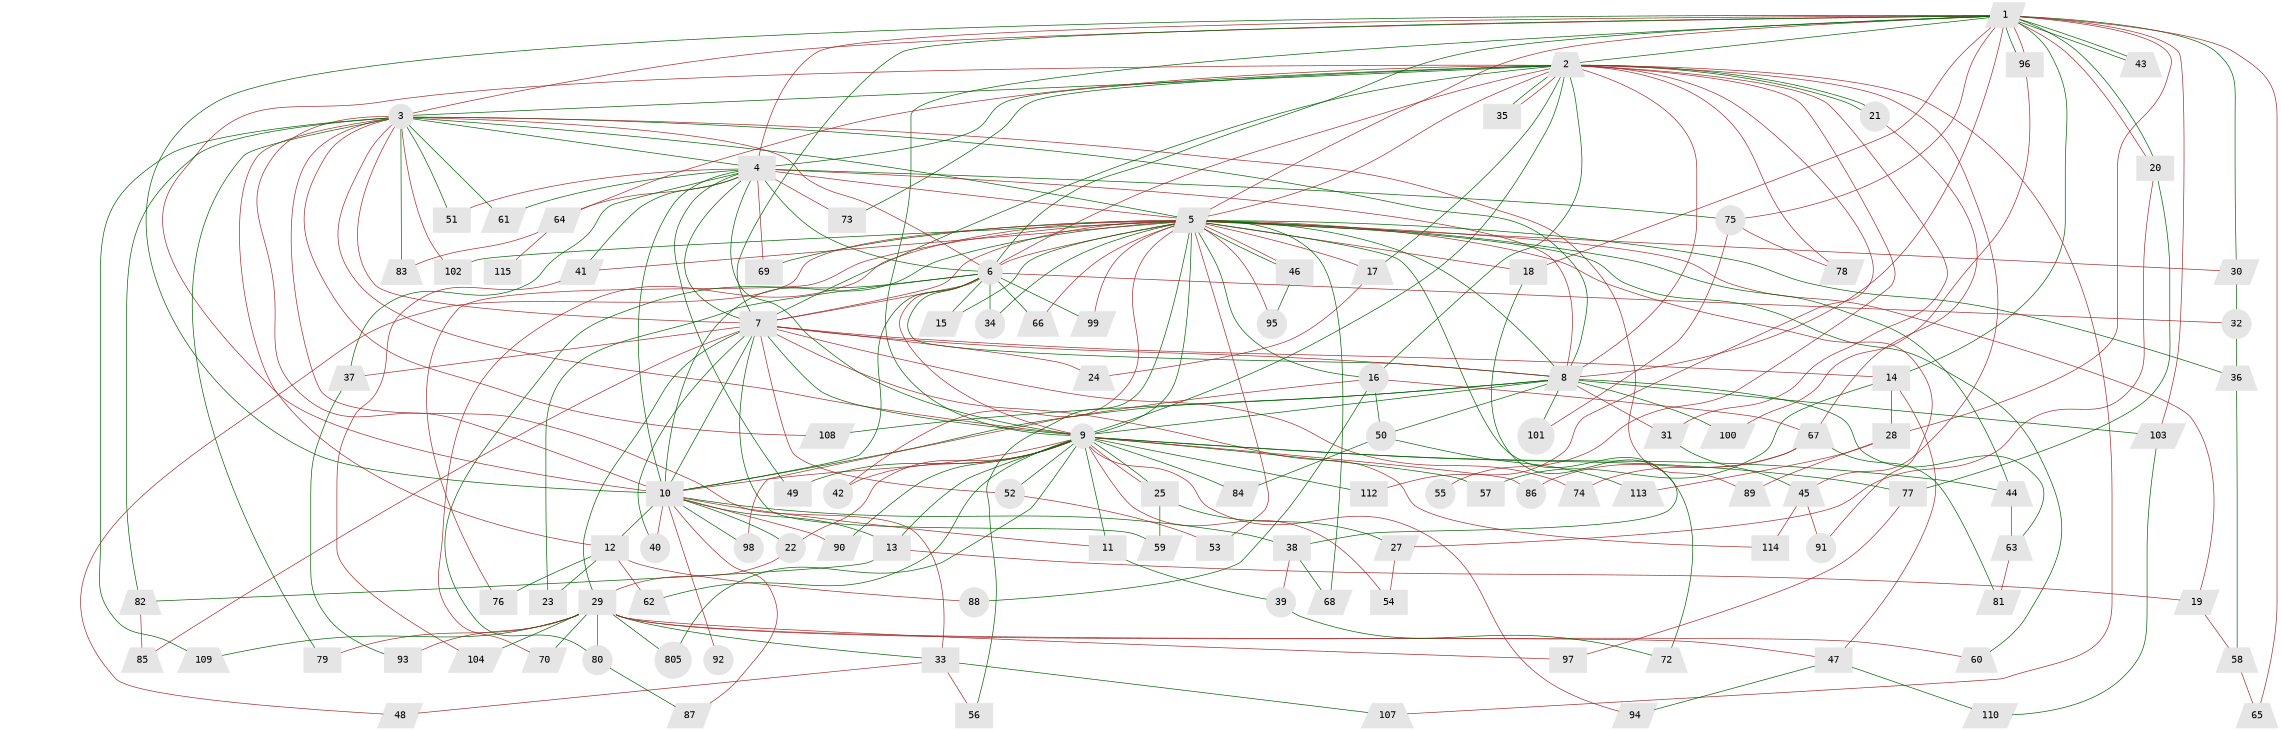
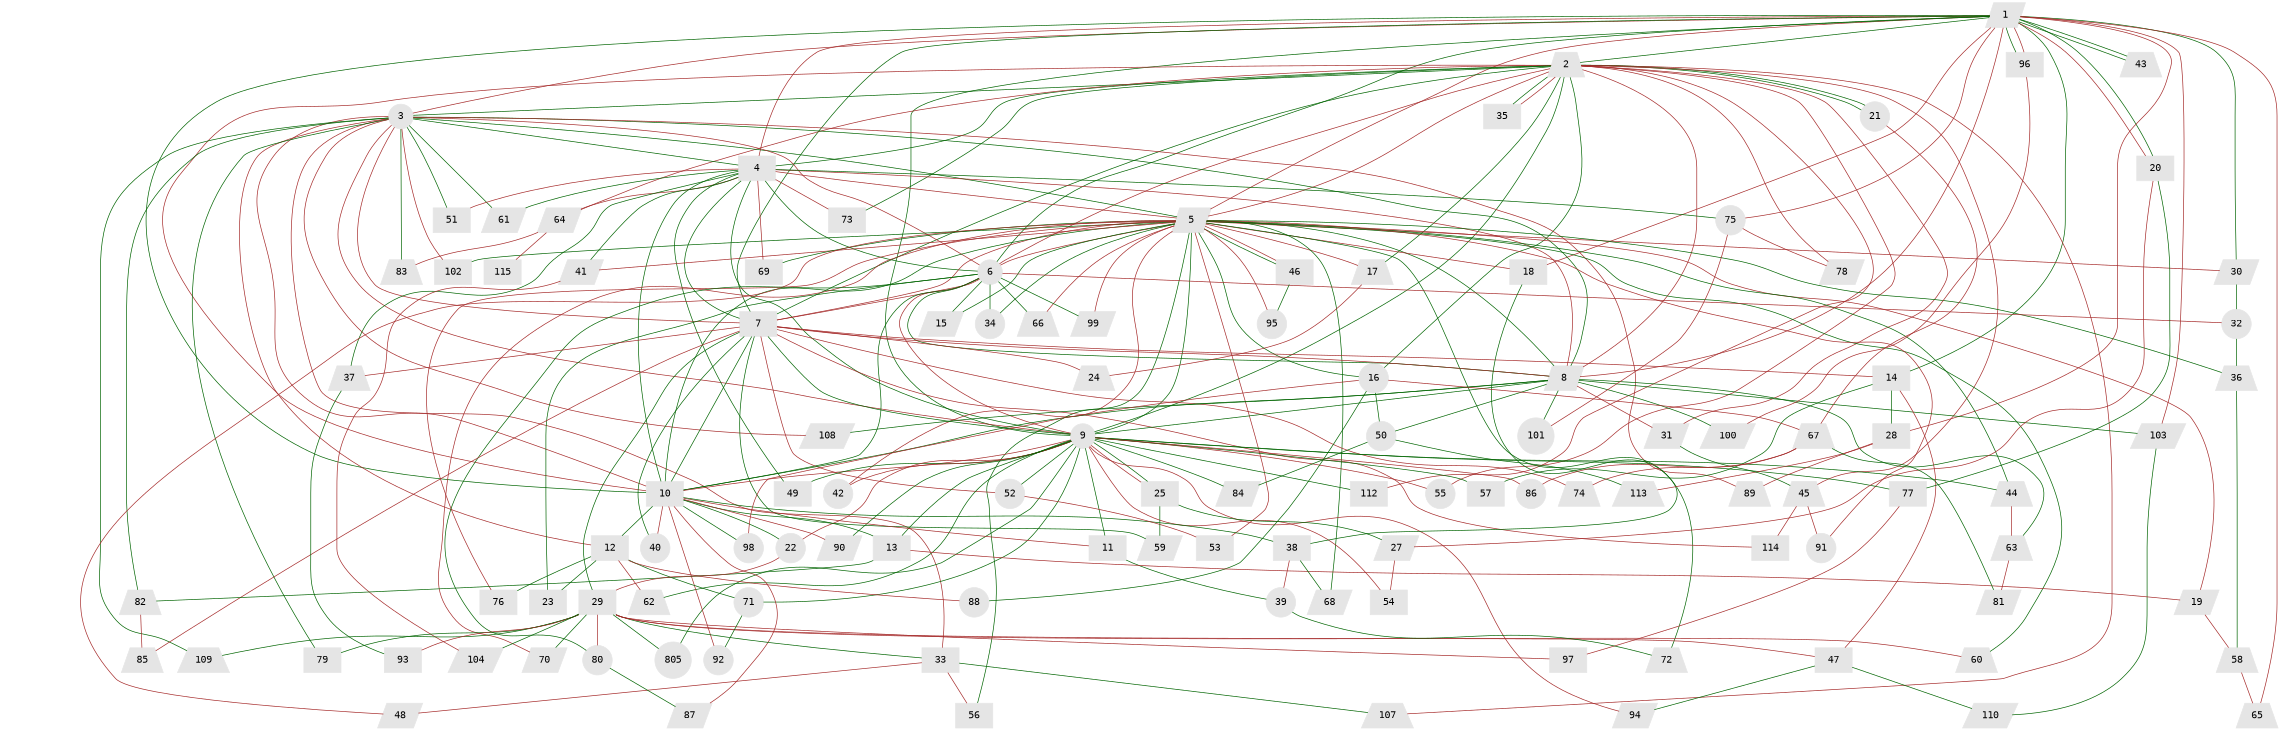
none -> (1328, 467)
none -> (749, 602)
(460, 633) -> (460, 633)
